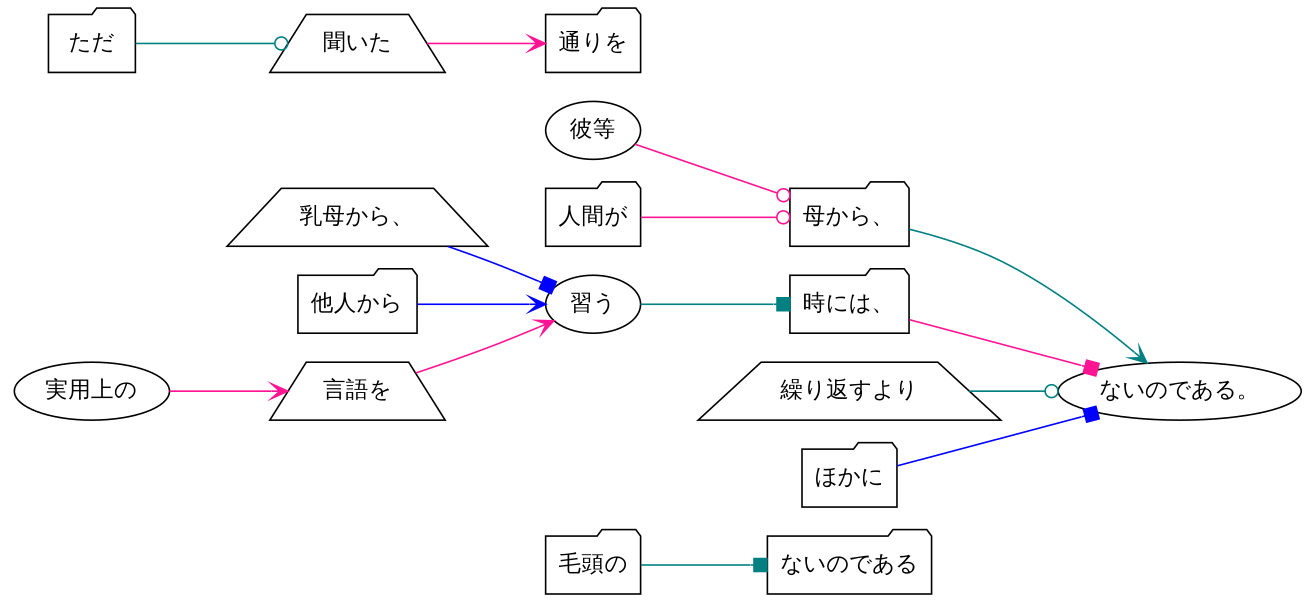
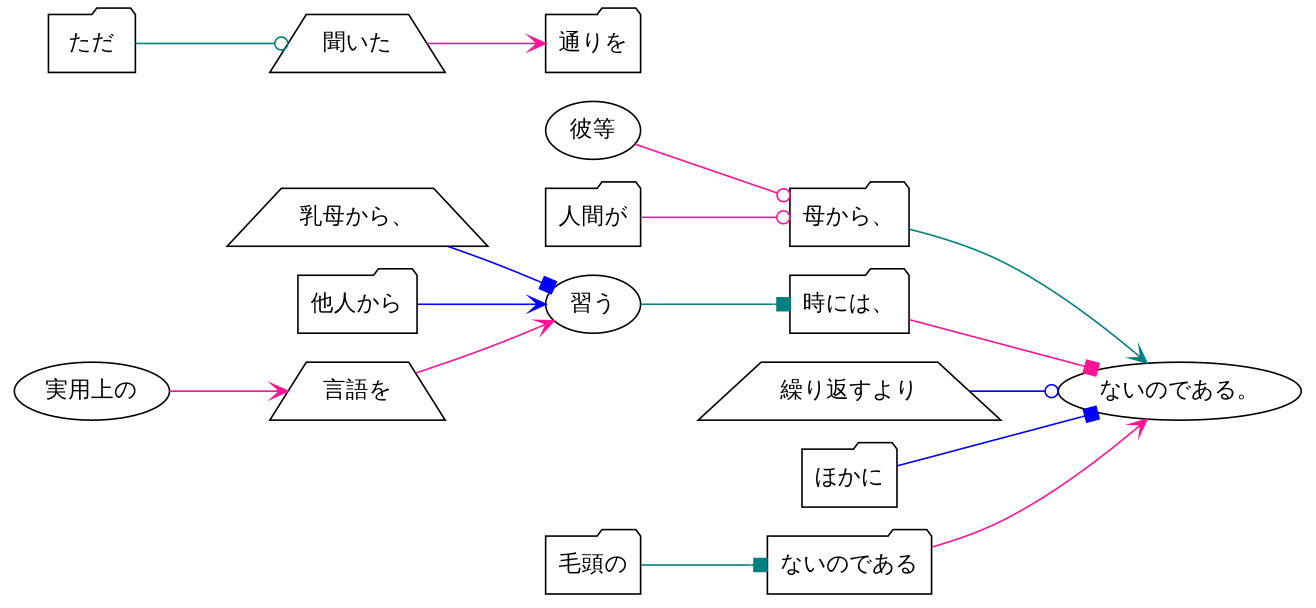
(1007, 391) -> (1007, 391)
none -> (1040, 500)
